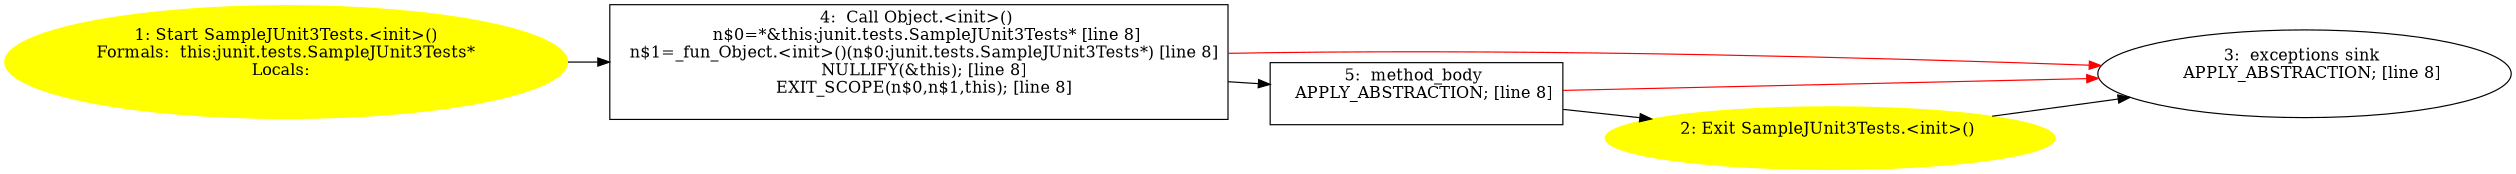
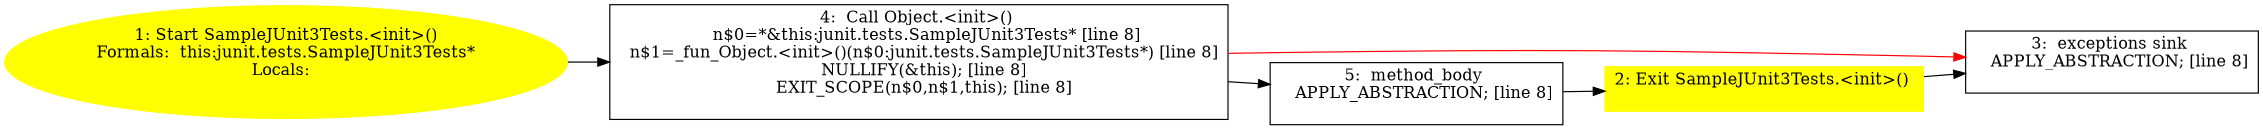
(2305, 74) -> (2112, 62)
(1825, 85) -> none
(1830, 138) -> (1764, 89)
